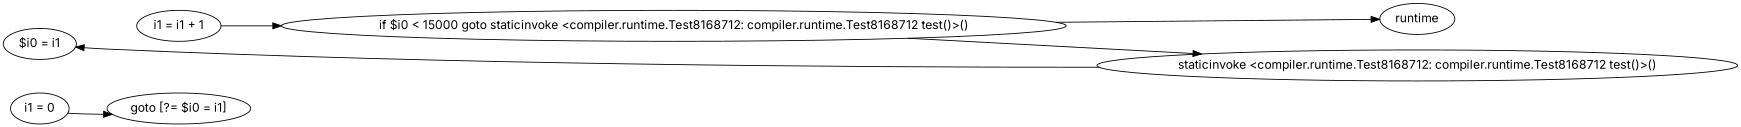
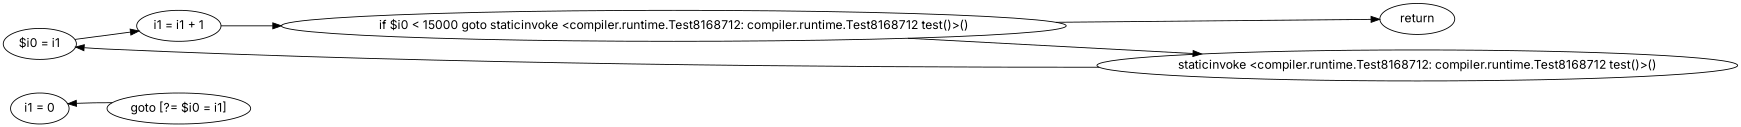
(1417, 19) -> (1417, 19)
none -> (103, 36)
(86, 114) -> (94, 103)
